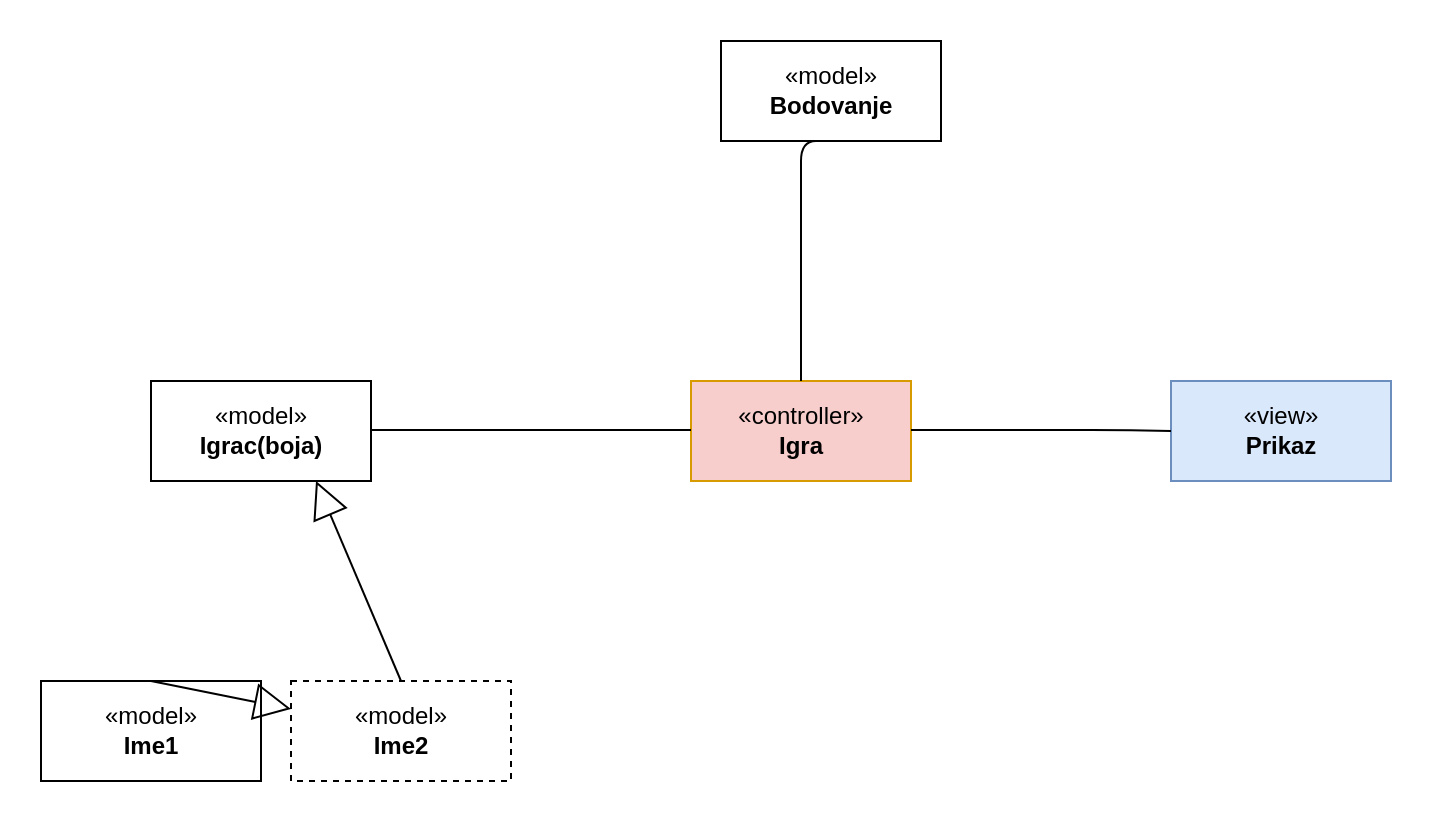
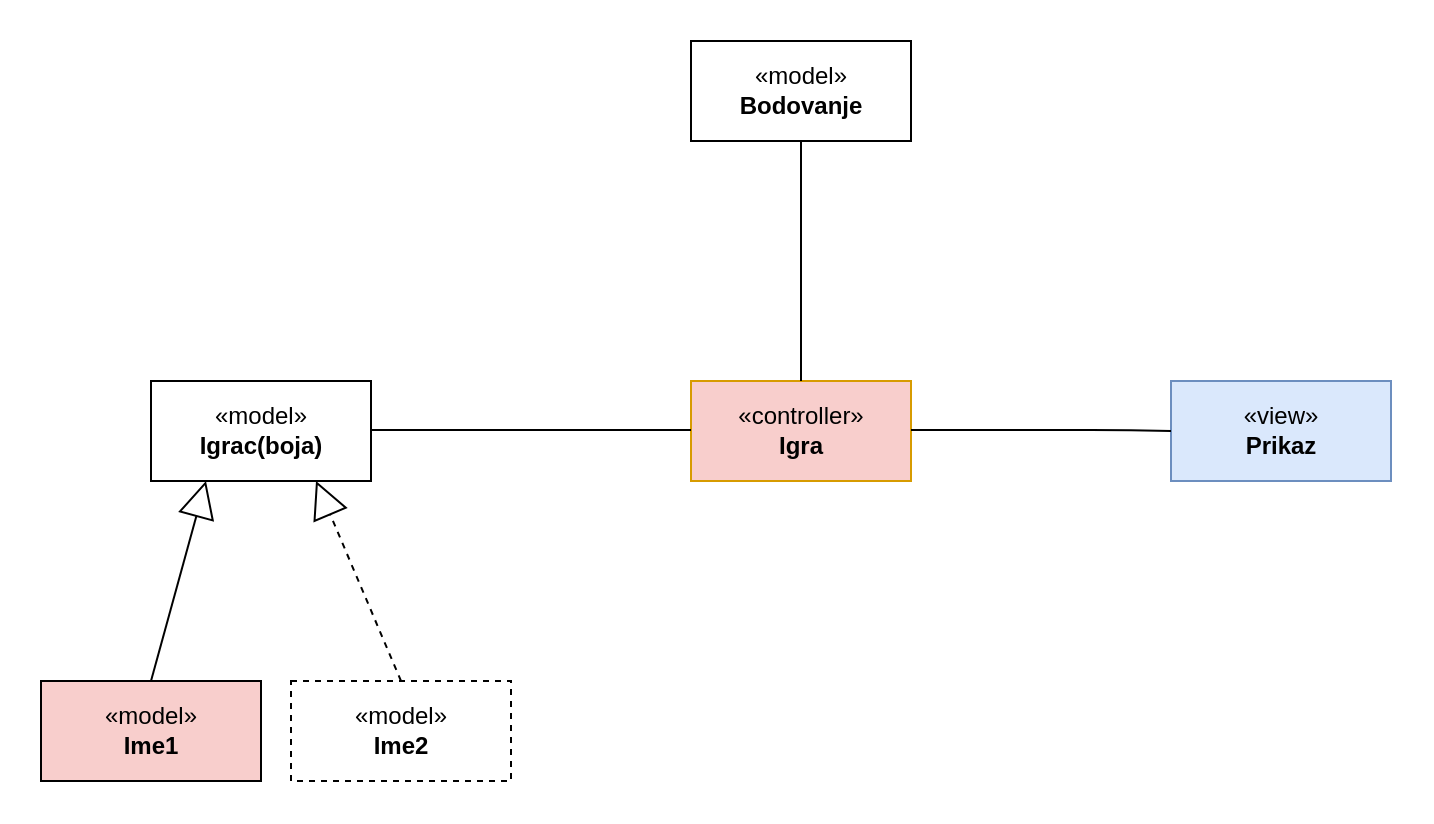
(831, 91) -> (801, 91)
(365, 595) -> (365, 595)
(203, 691) -> (174, 599)
(151, 731) -> (151, 731)
